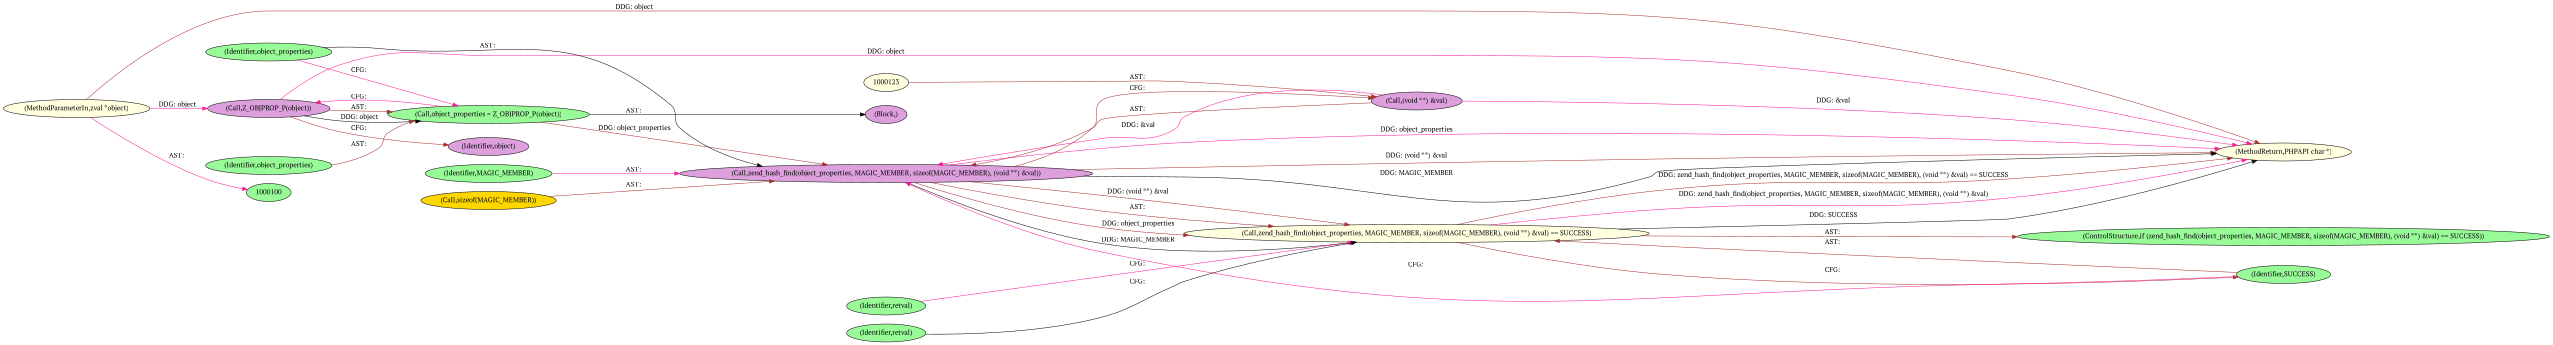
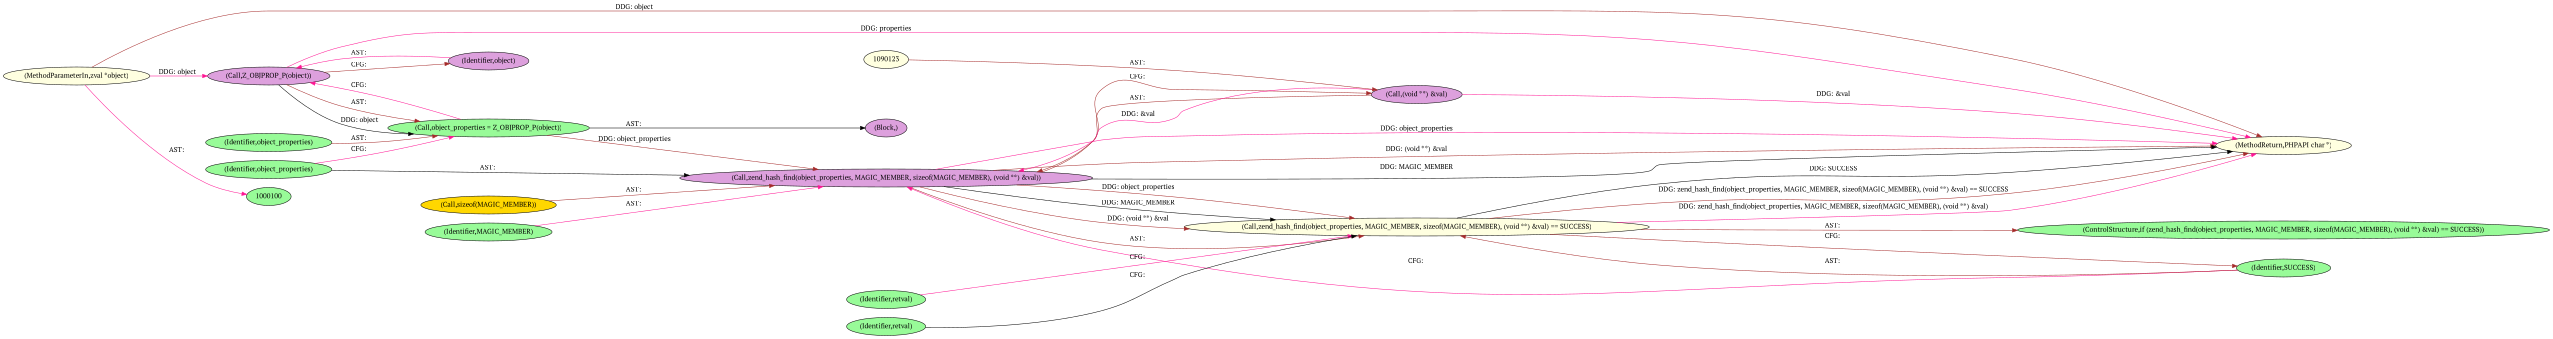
(886, 52) -> (886, 29)
none -> (376, 56)
(886, 82) -> (886, 60)
